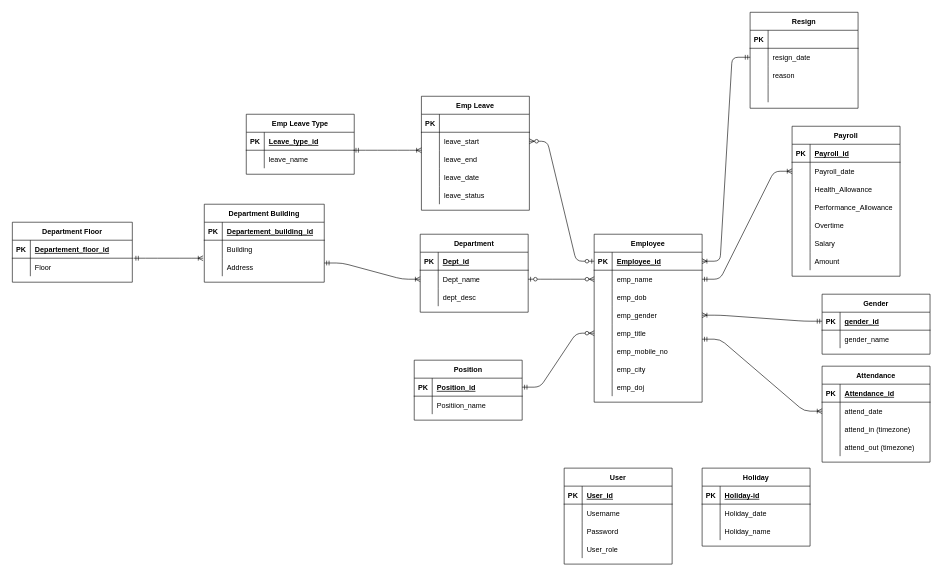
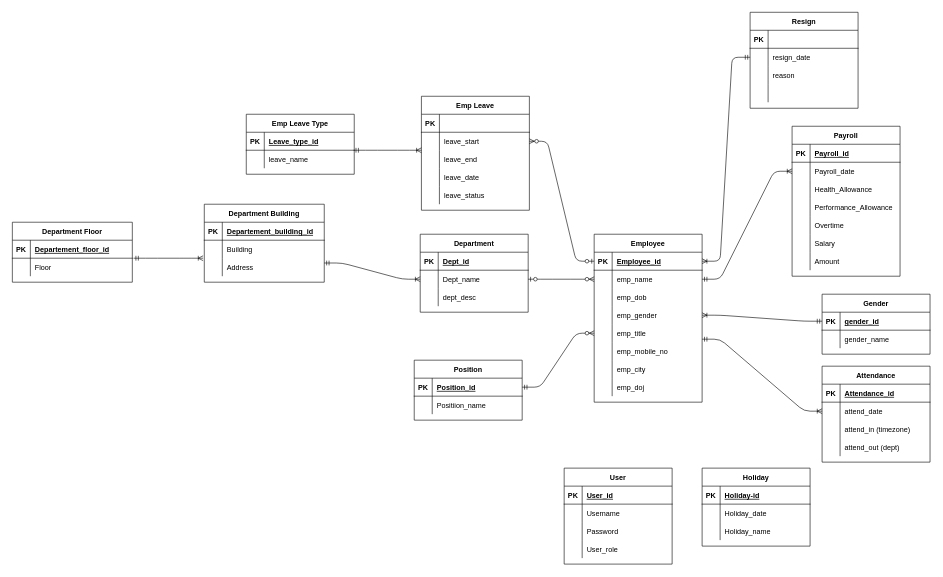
(885, 448) -> (878, 448)
